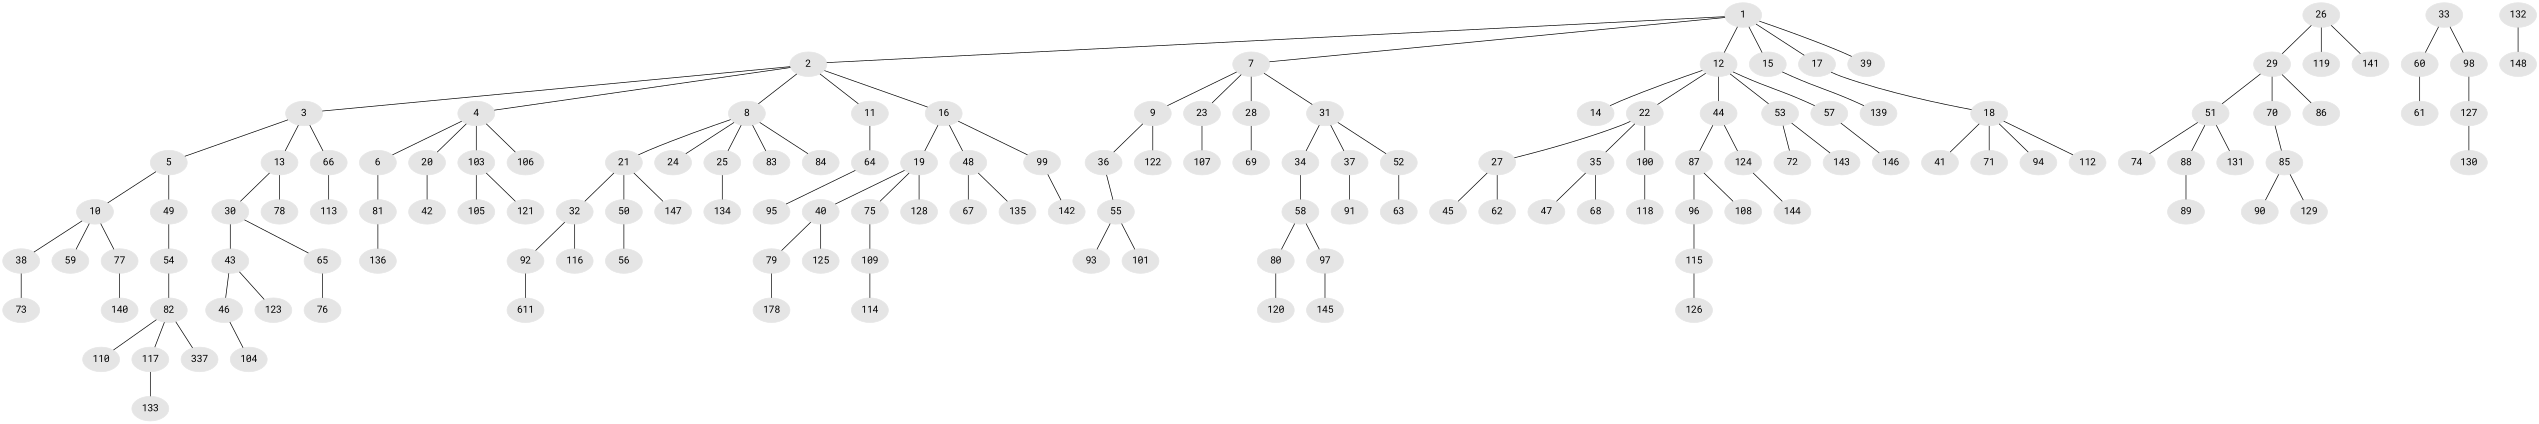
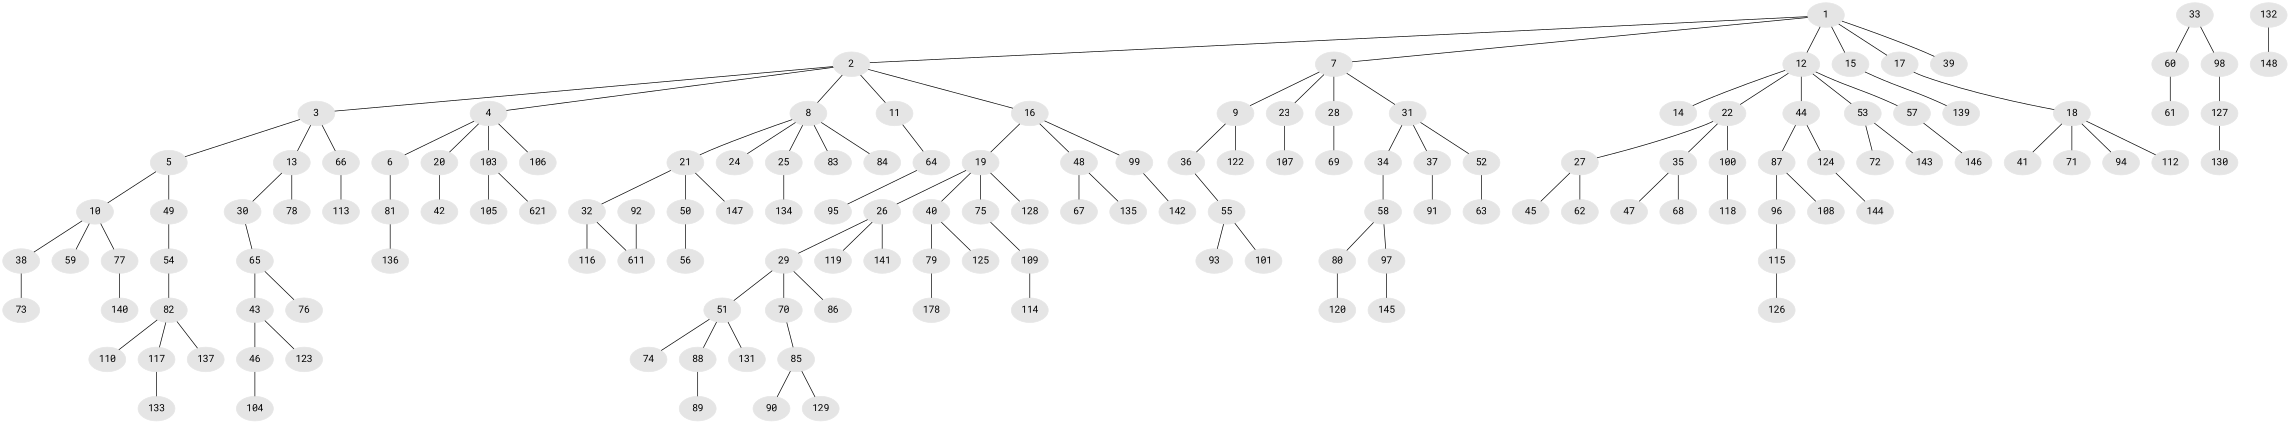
none -> (931, 187)
(525, 212) -> (538, 212)
(550, 236) -> (612, 236)
(230, 237) -> (255, 286)
(200, 359) -> (206, 359)
